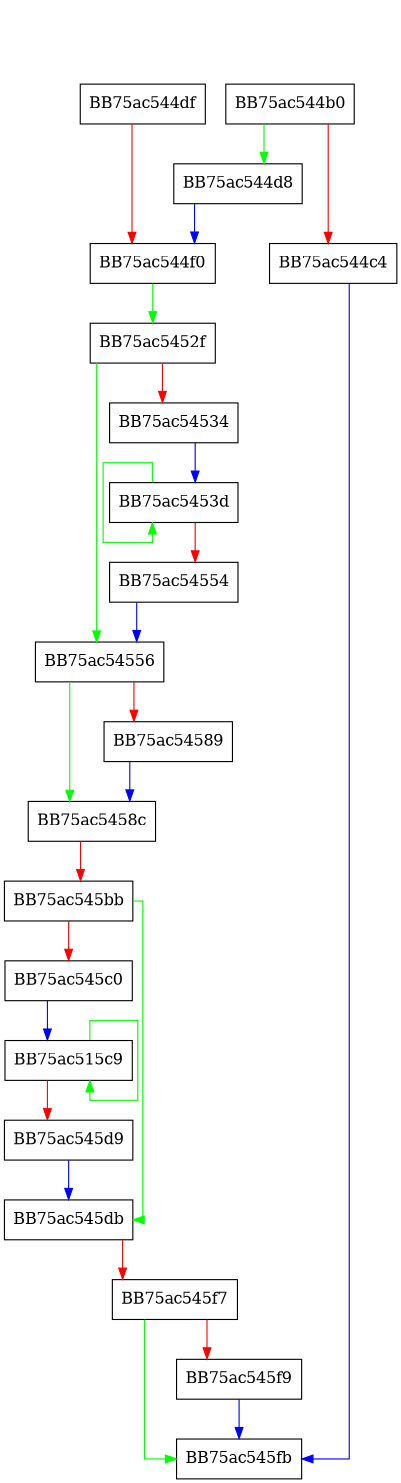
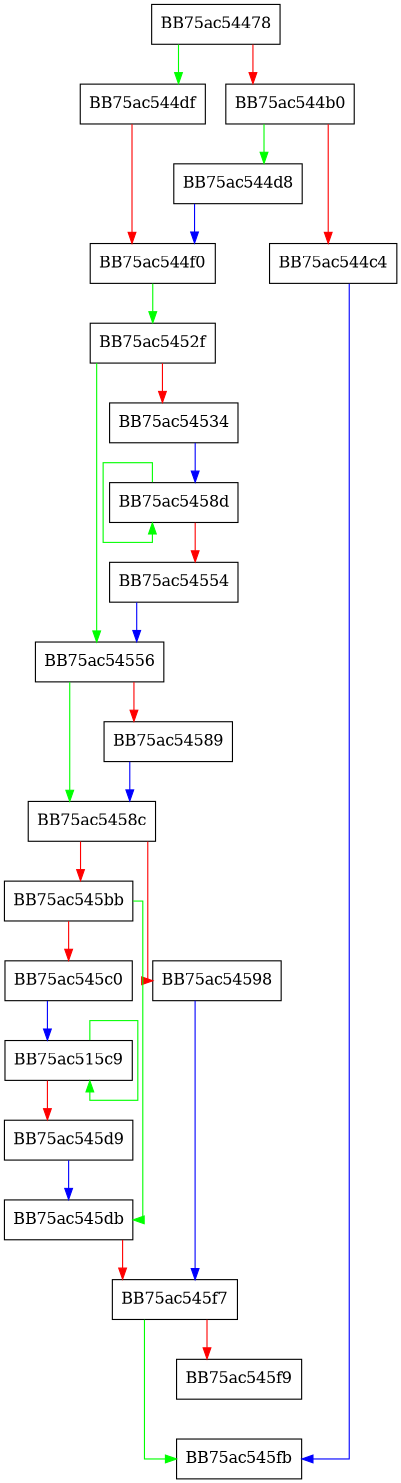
none -> (216, 24)
(174, 503) -> (174, 503)
none -> (217, 981)
(239, 1413) -> none
